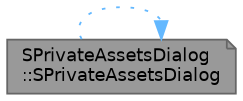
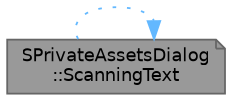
(121, 67) -> (116, 67)
